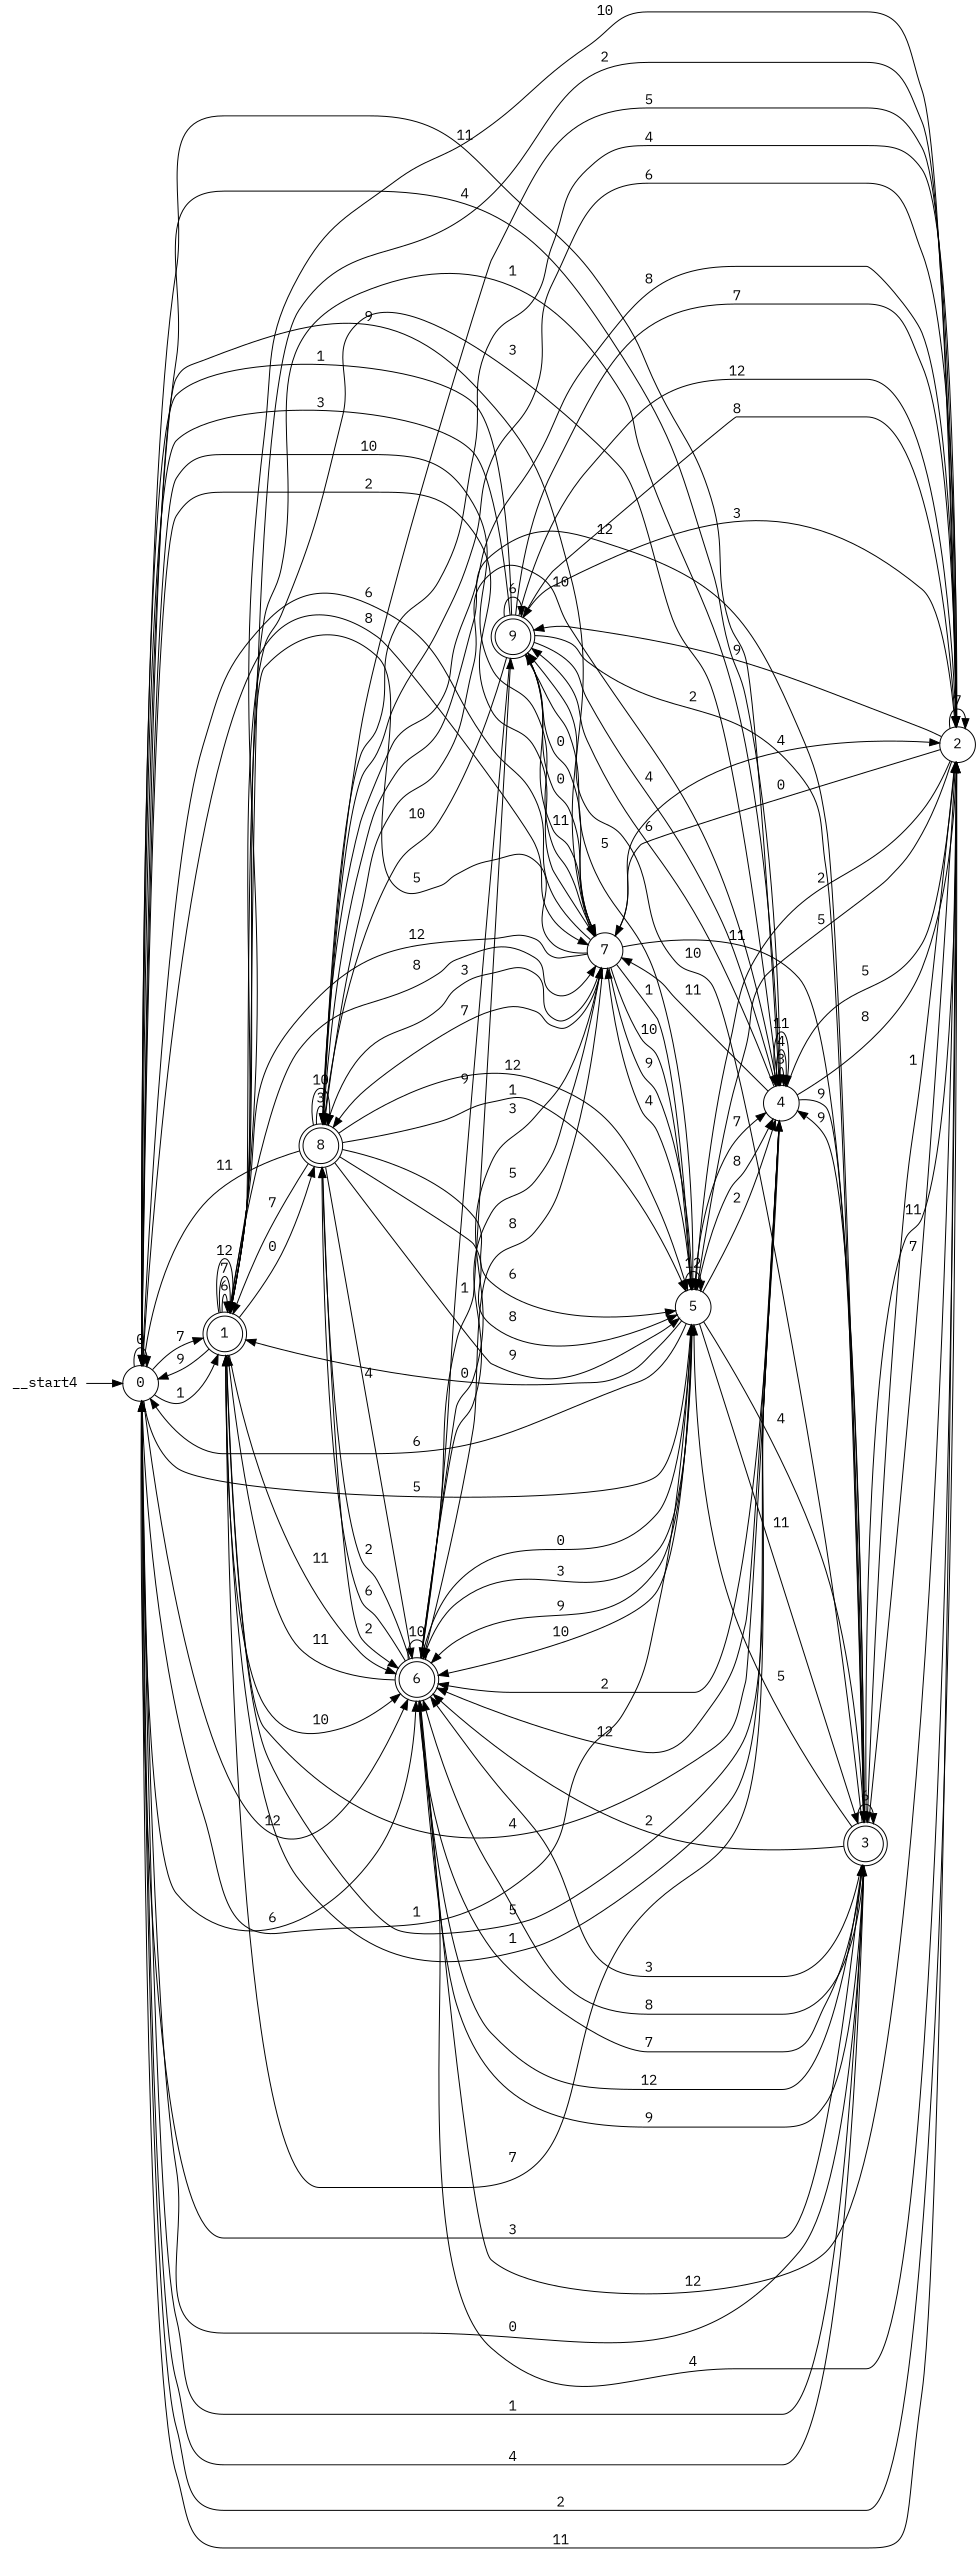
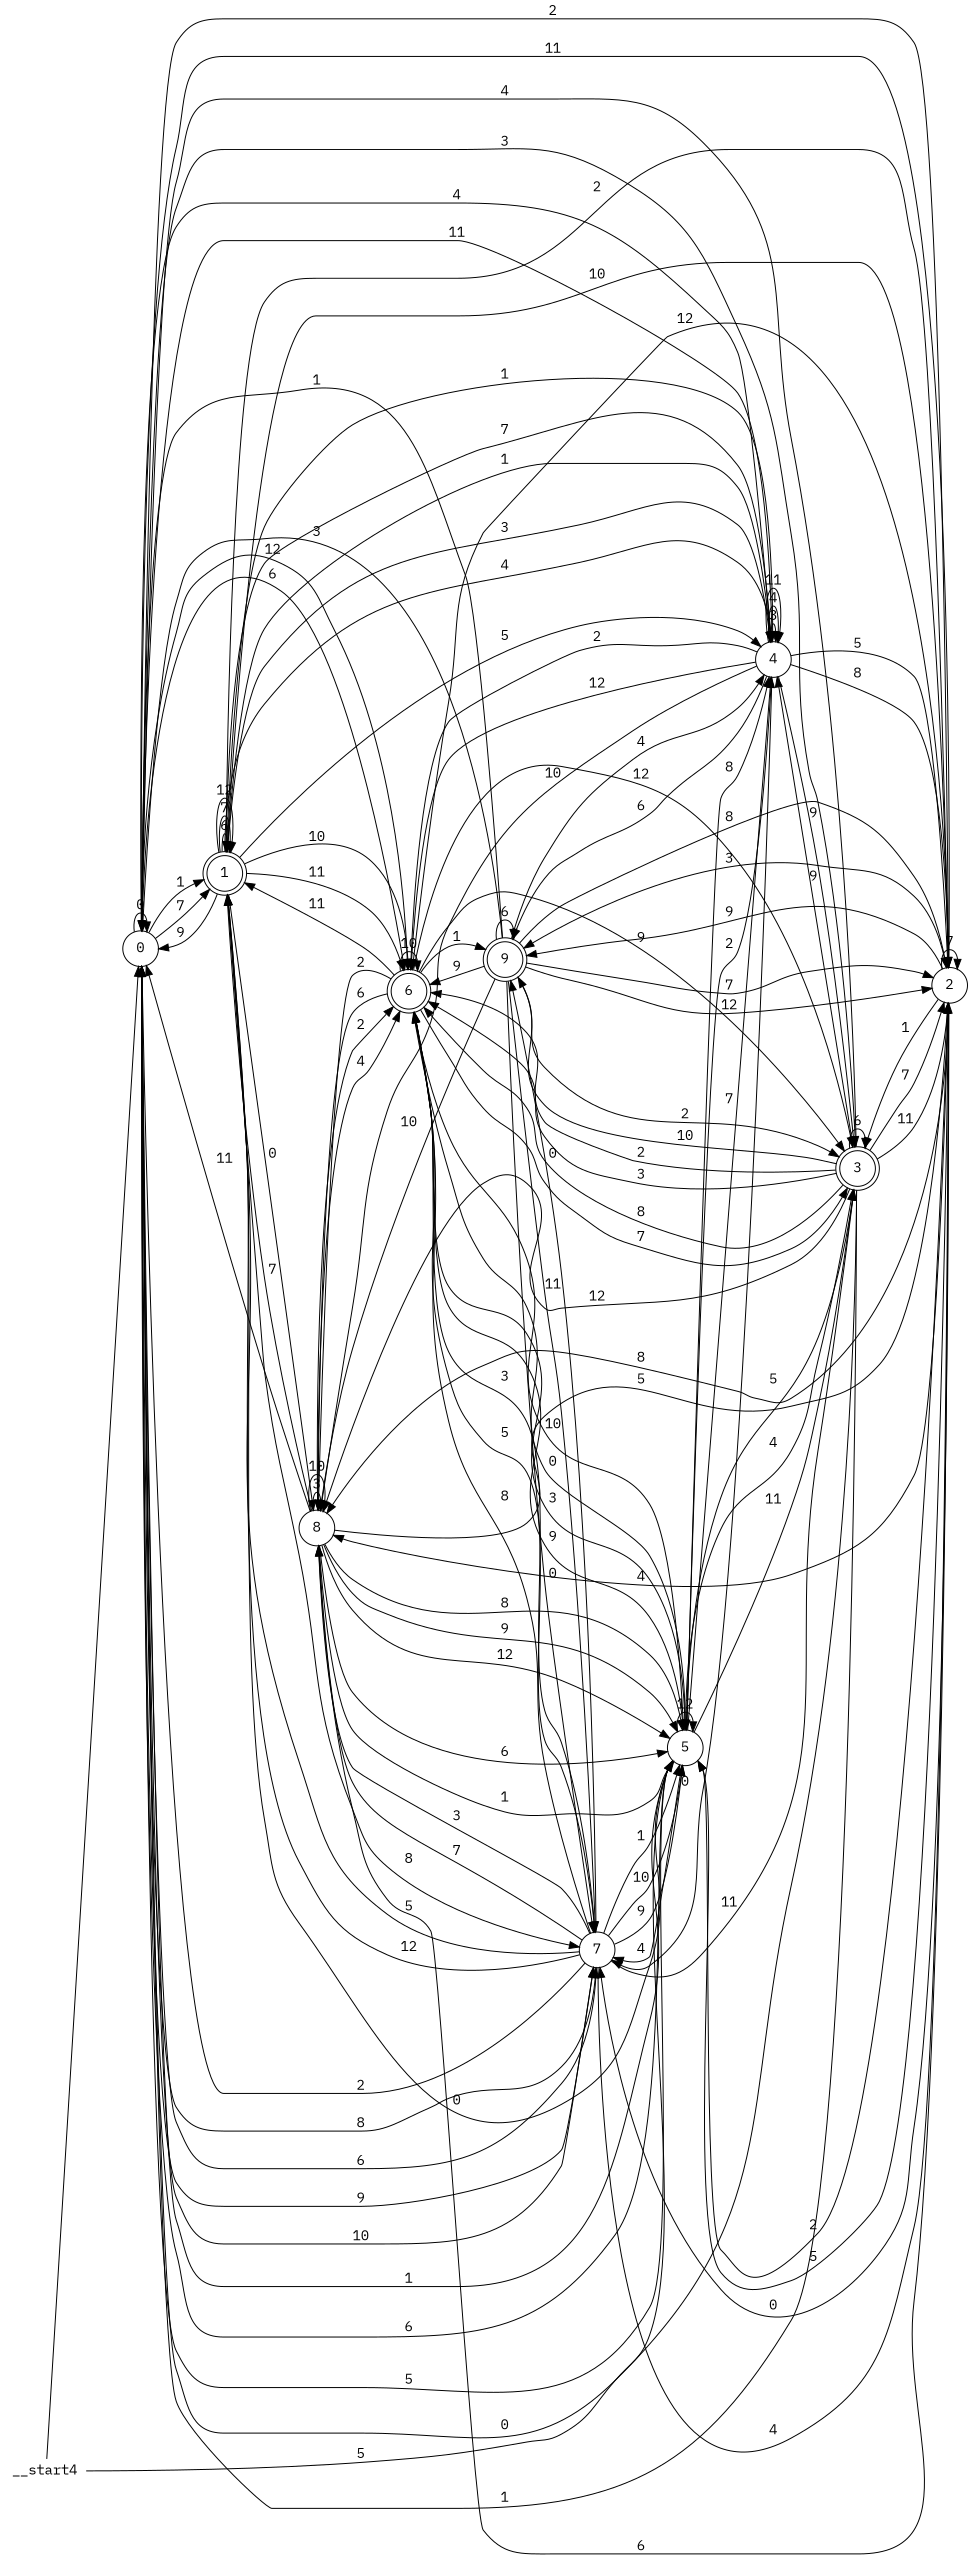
(647, 954) -> (651, 2328)
(693, 991) -> (685, 1782)
(321, 1146) -> (317, 1528)
(919, 2096) -> none
